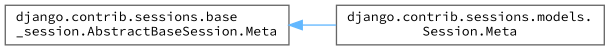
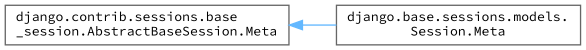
(470, 25) -> (459, 25)
